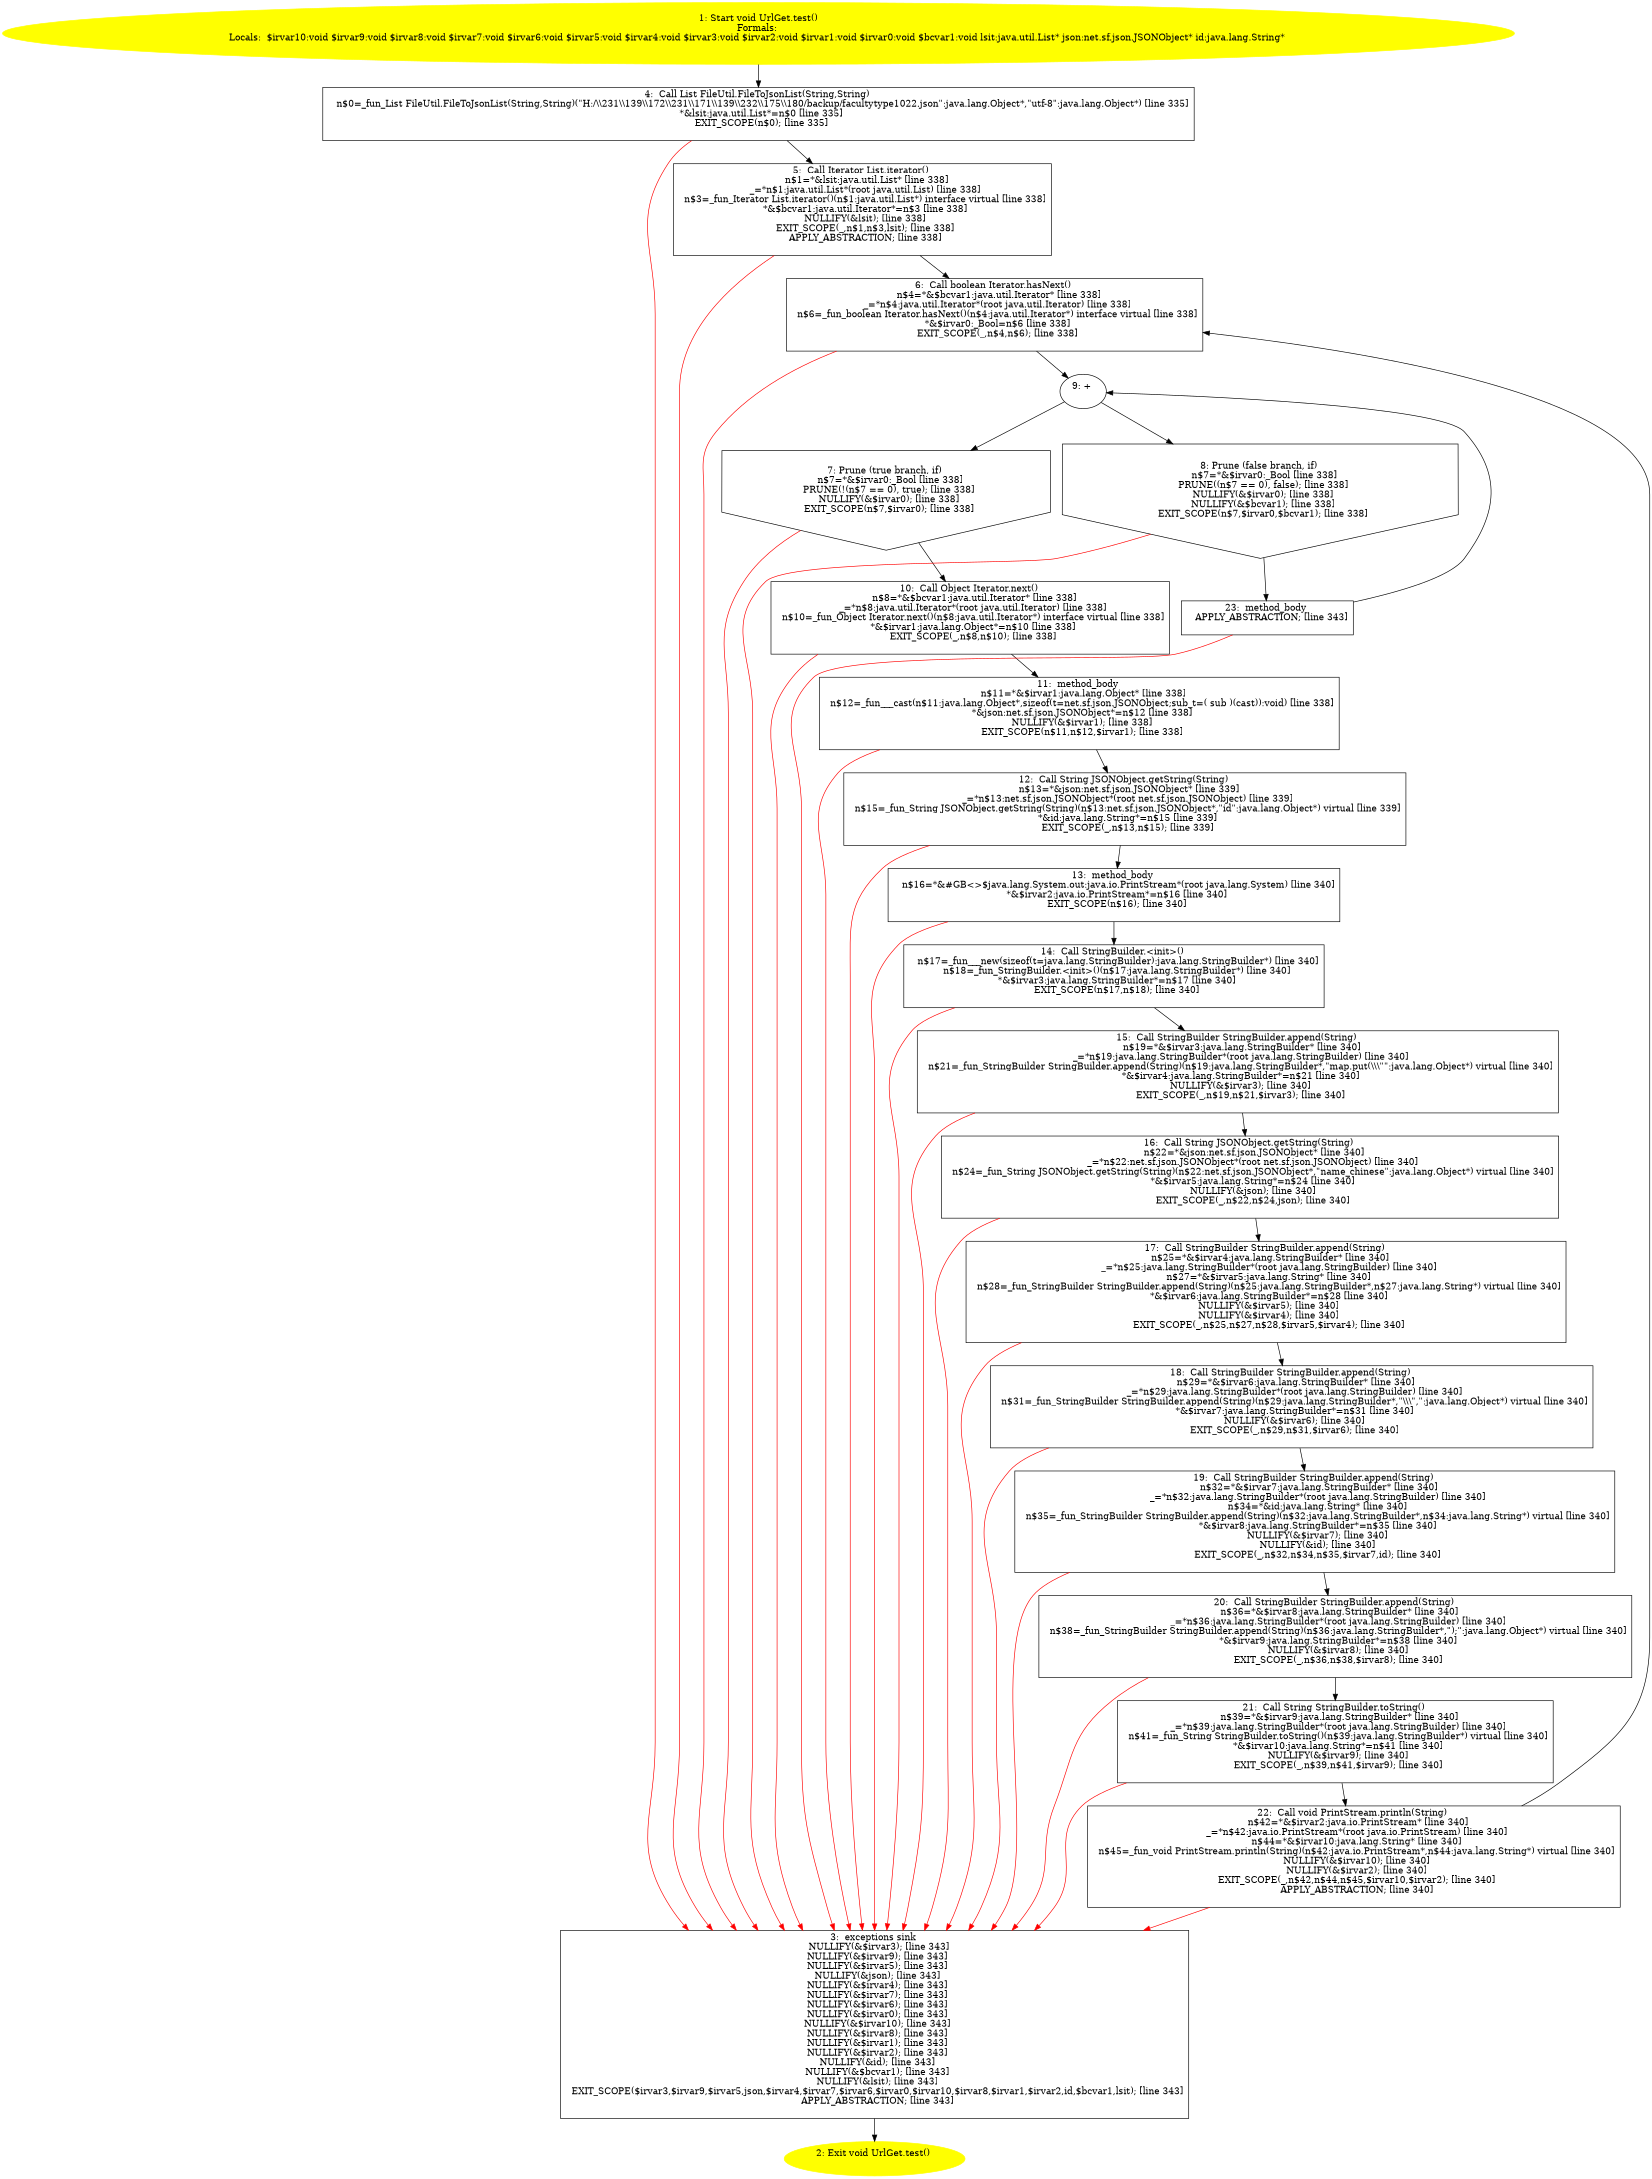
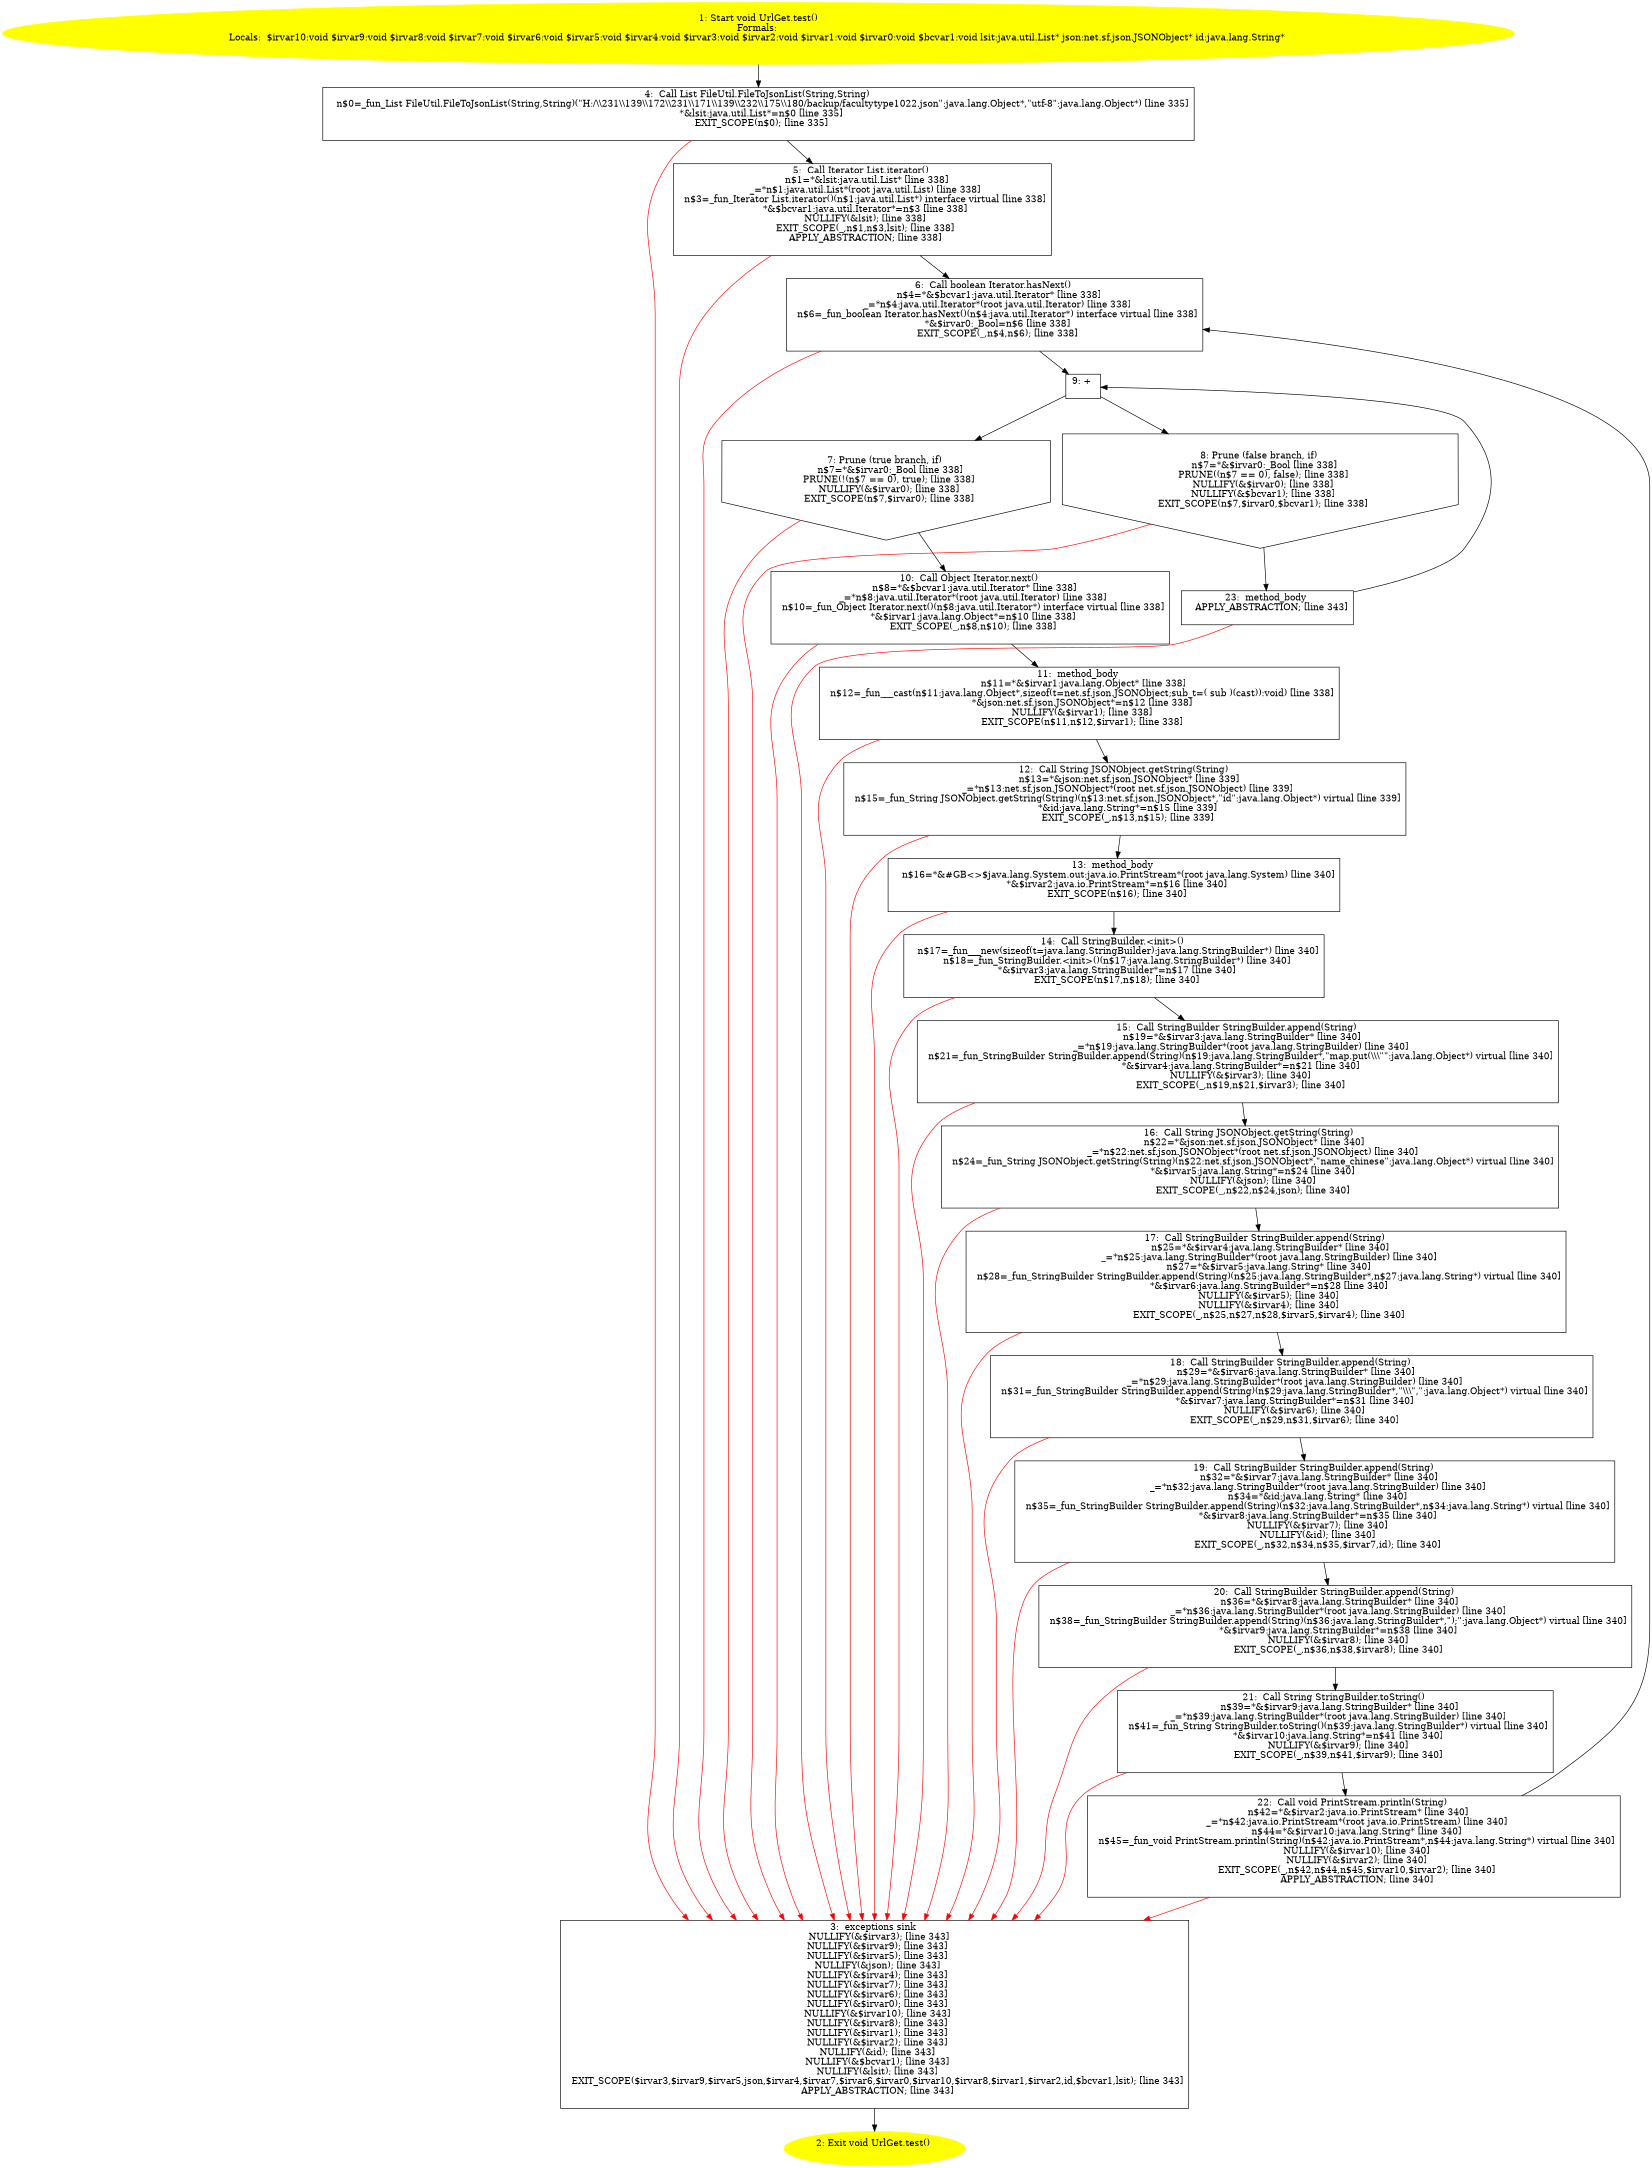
(1083, 391) -> (1083, 386)
